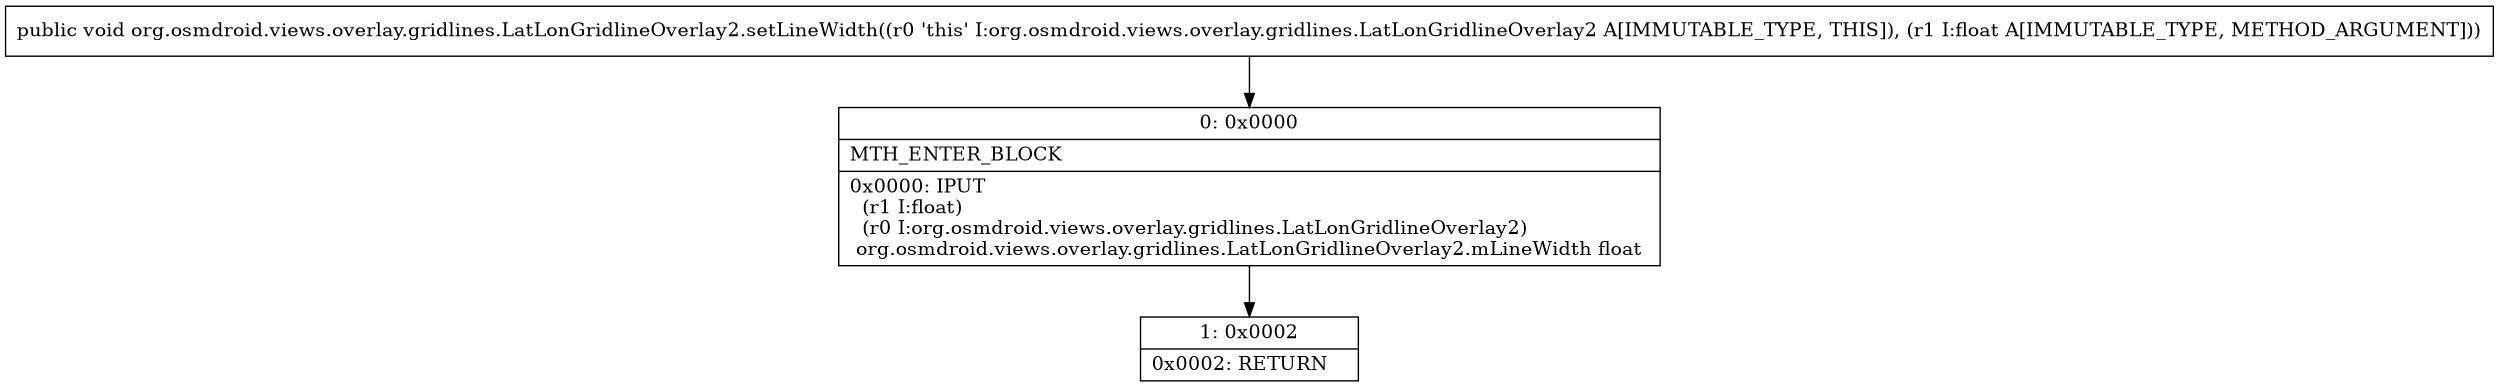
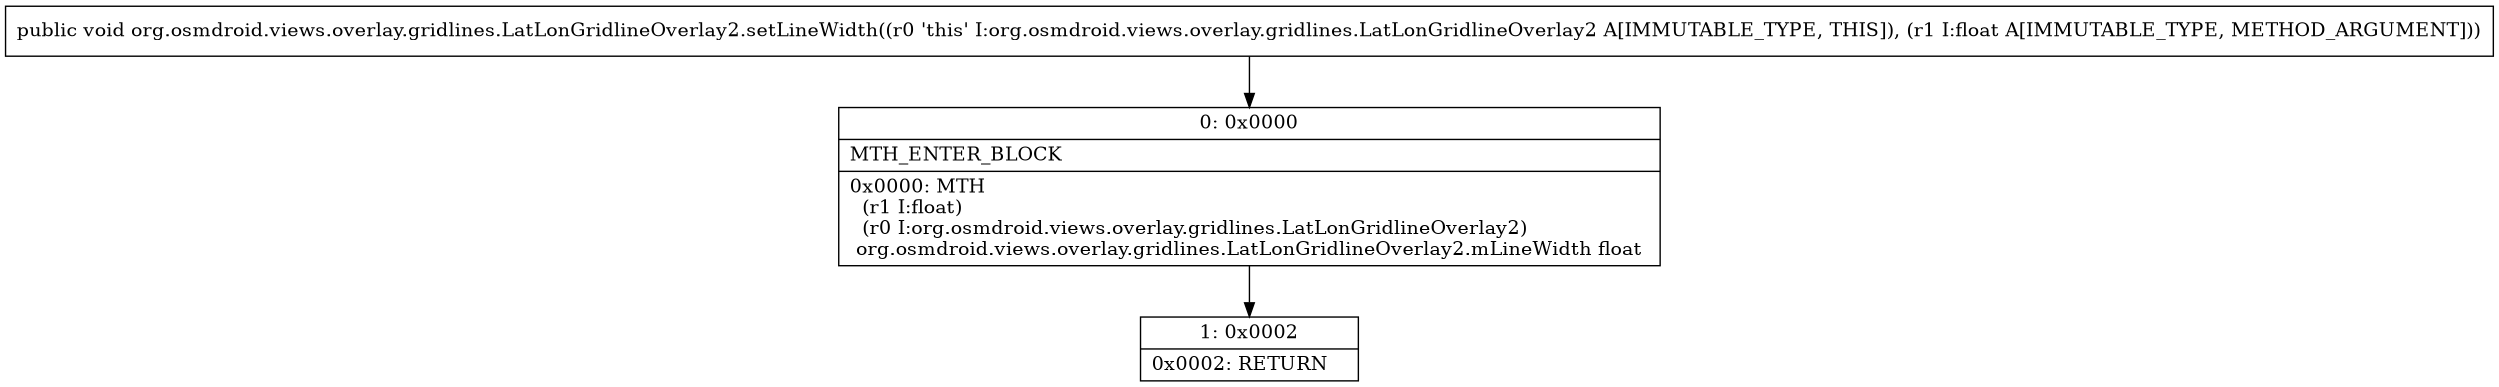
(924, 187) -> (924, 187)
